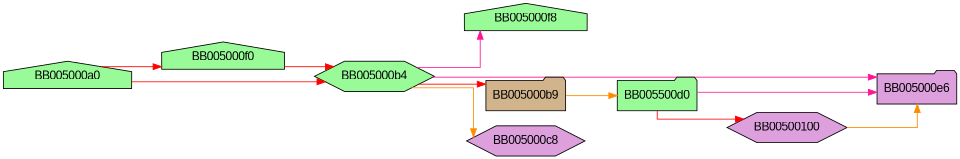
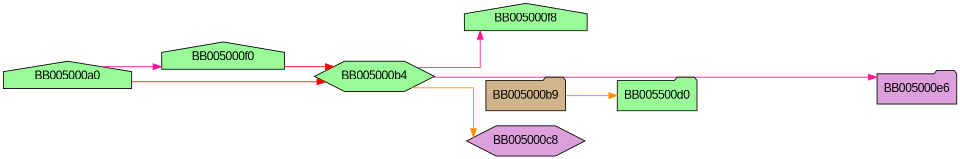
(127, 67) -> (127, 67)
(448, 84) -> none
(783, 92) -> none
(787, 128) -> none
